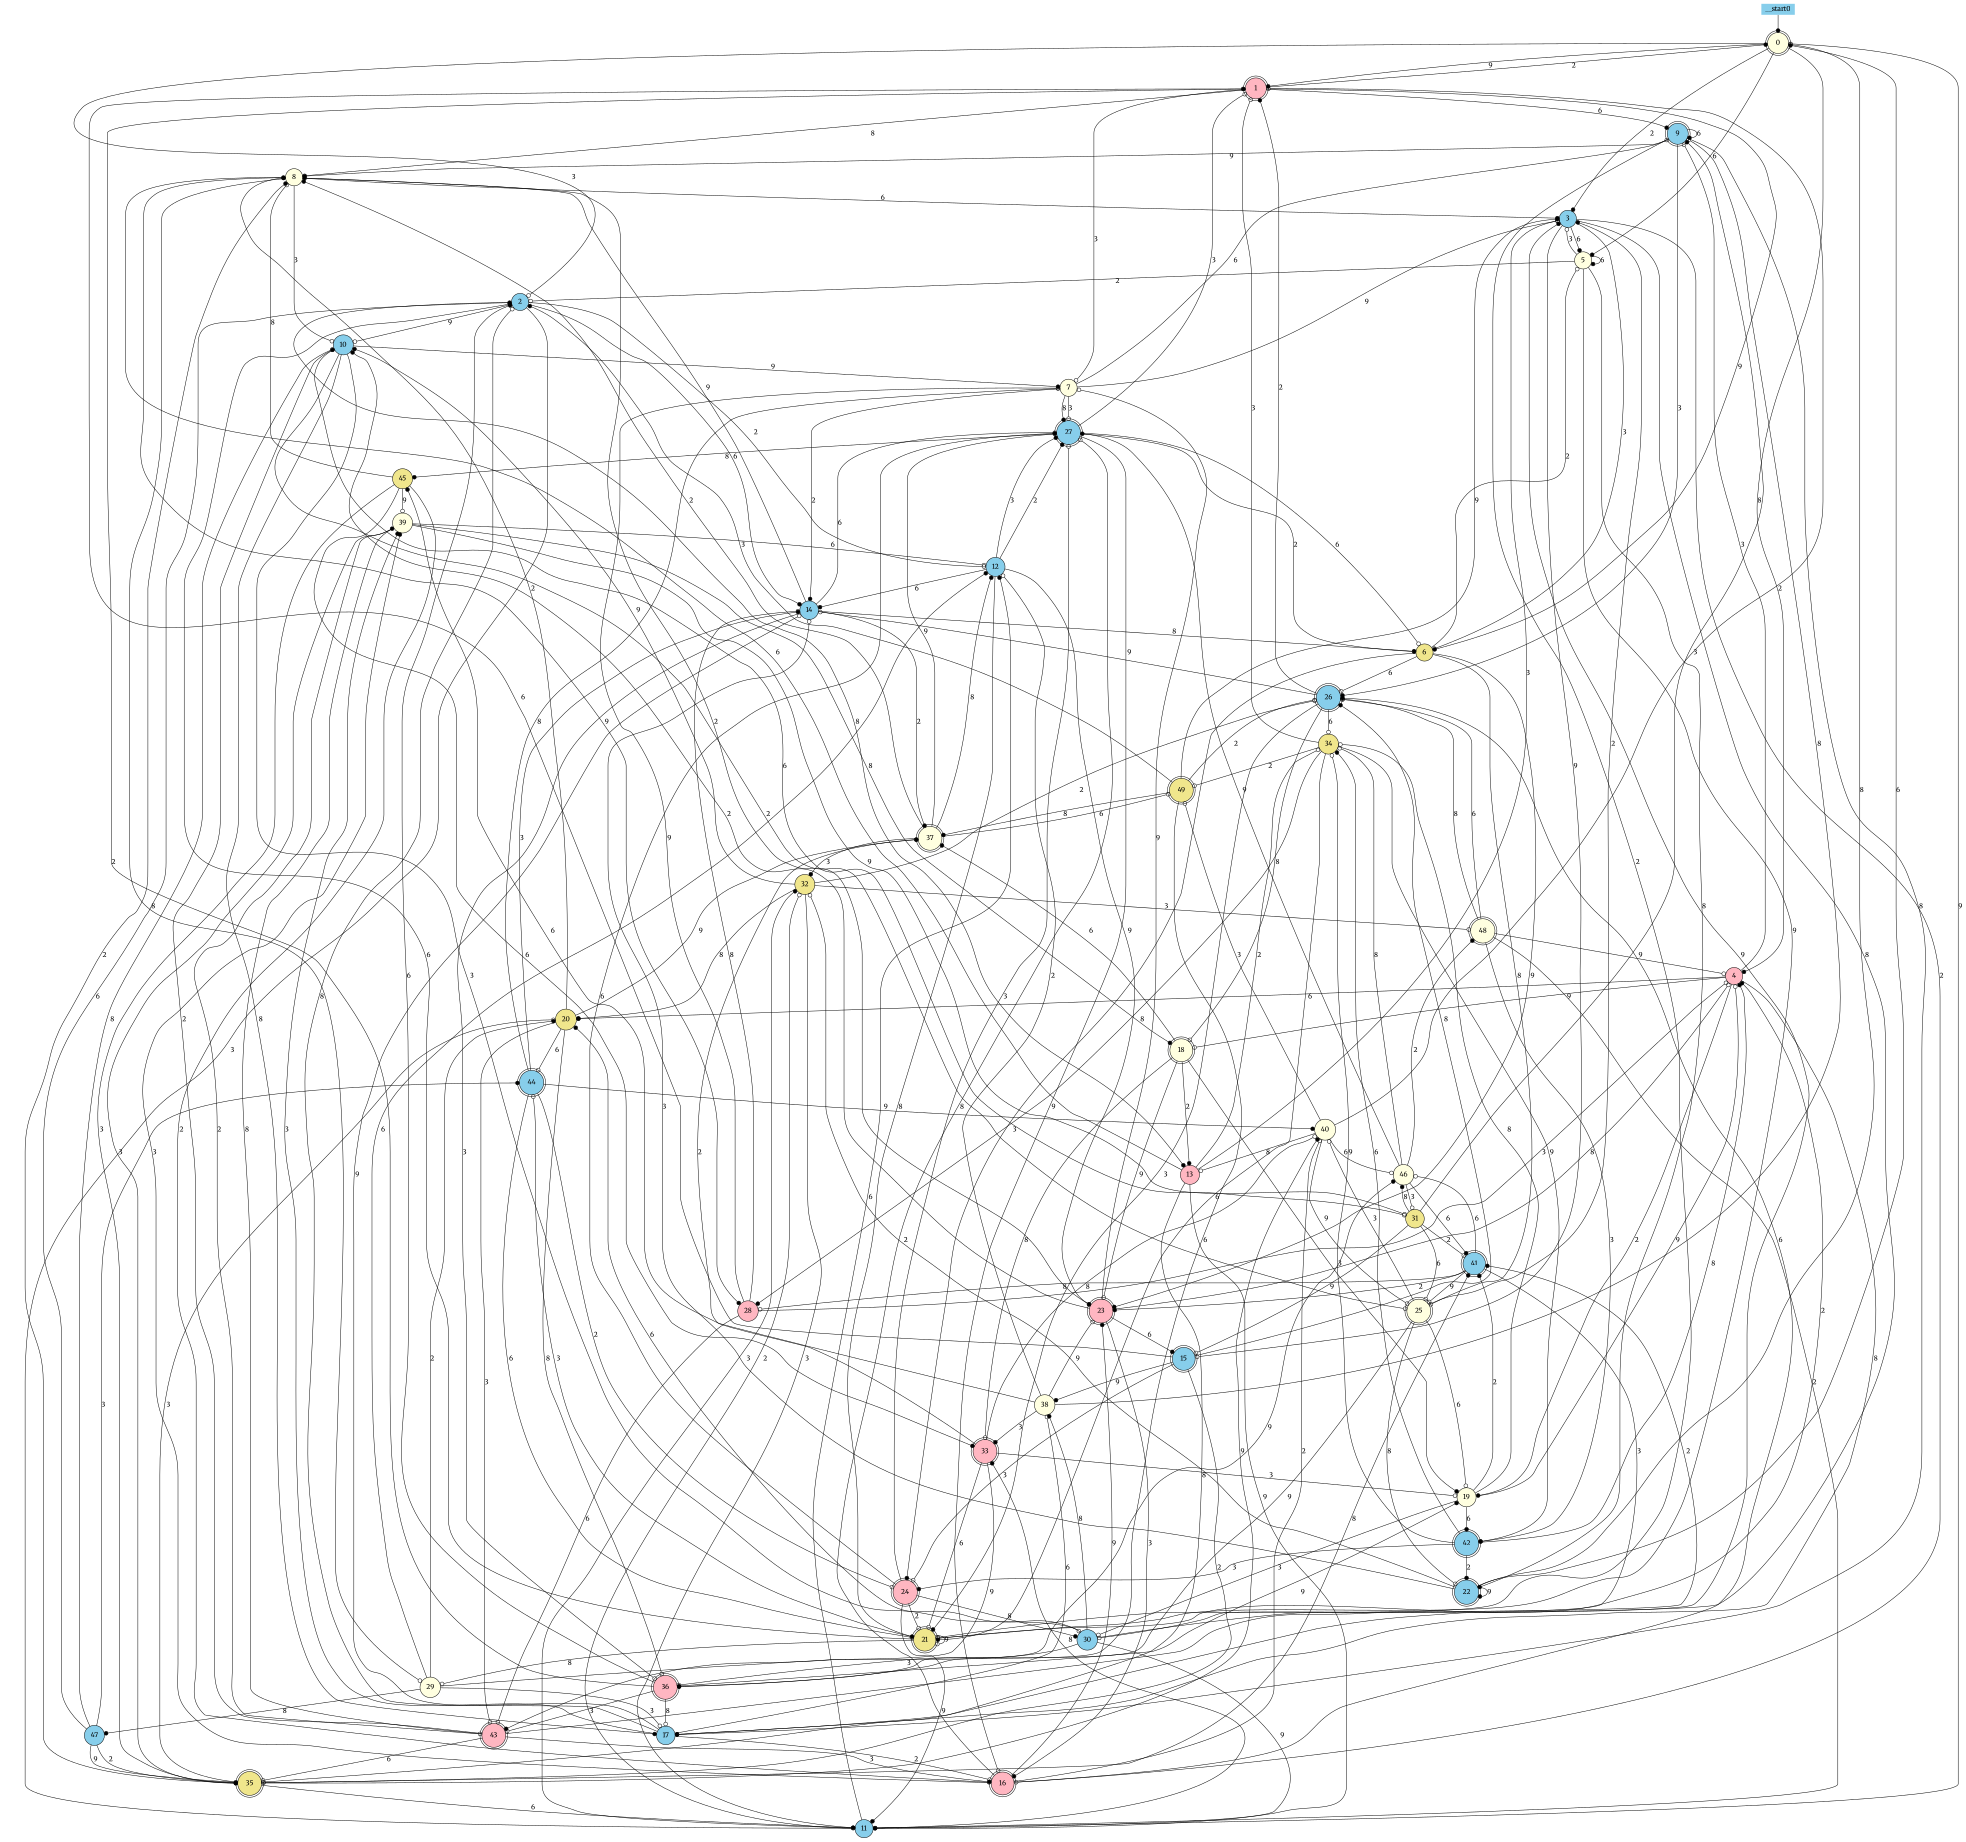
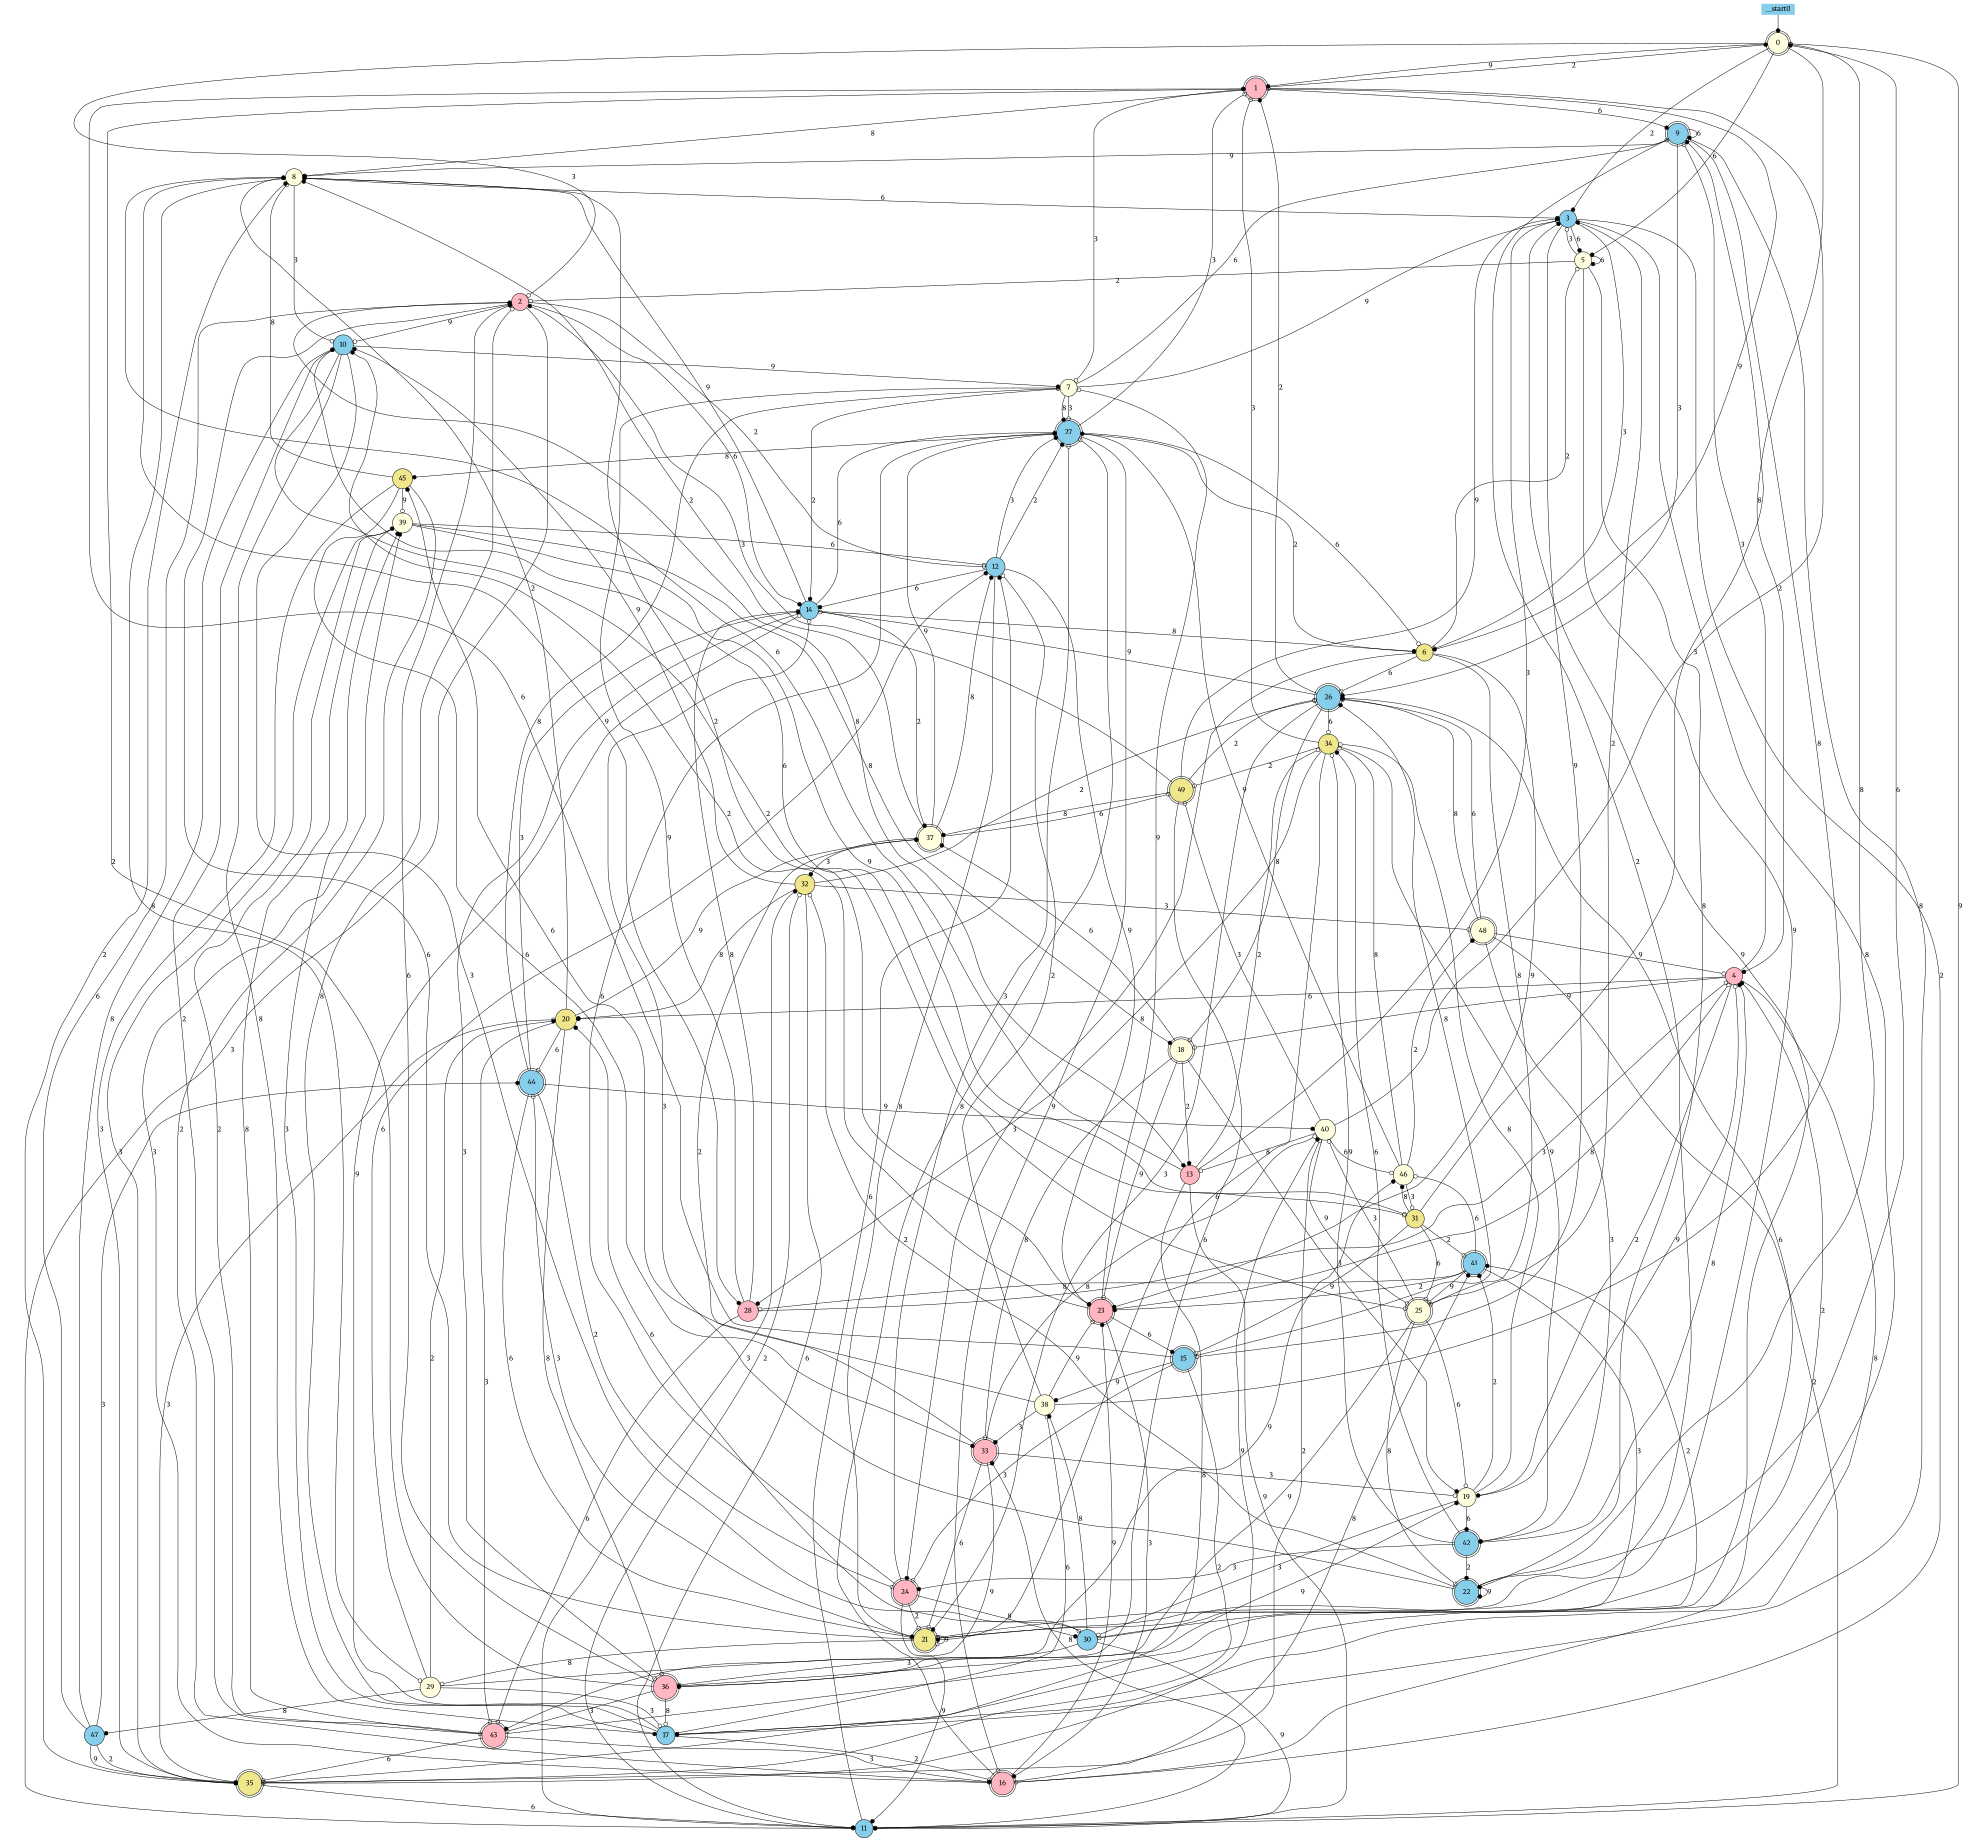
(520, 302) -> (520, 302)
(1435, 1214) -> none
(807, 1359) -> (807, 1359)
